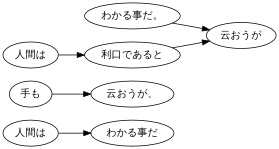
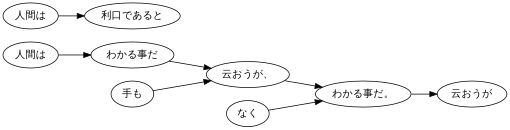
(187, 45) -> none
none -> (187, 64)
none -> (300, 83)
none -> (248, 114)
